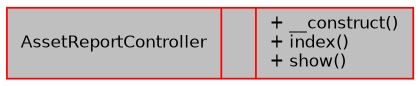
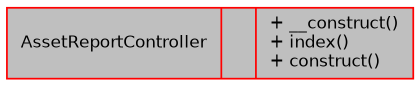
(309, 61) -> (325, 61)
